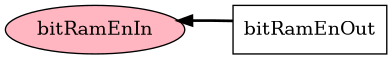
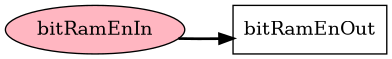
(213, 21) -> (199, 39)
